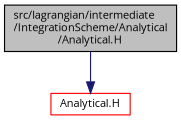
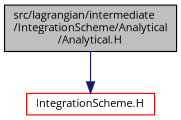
(91, 104) -> (91, 104)
